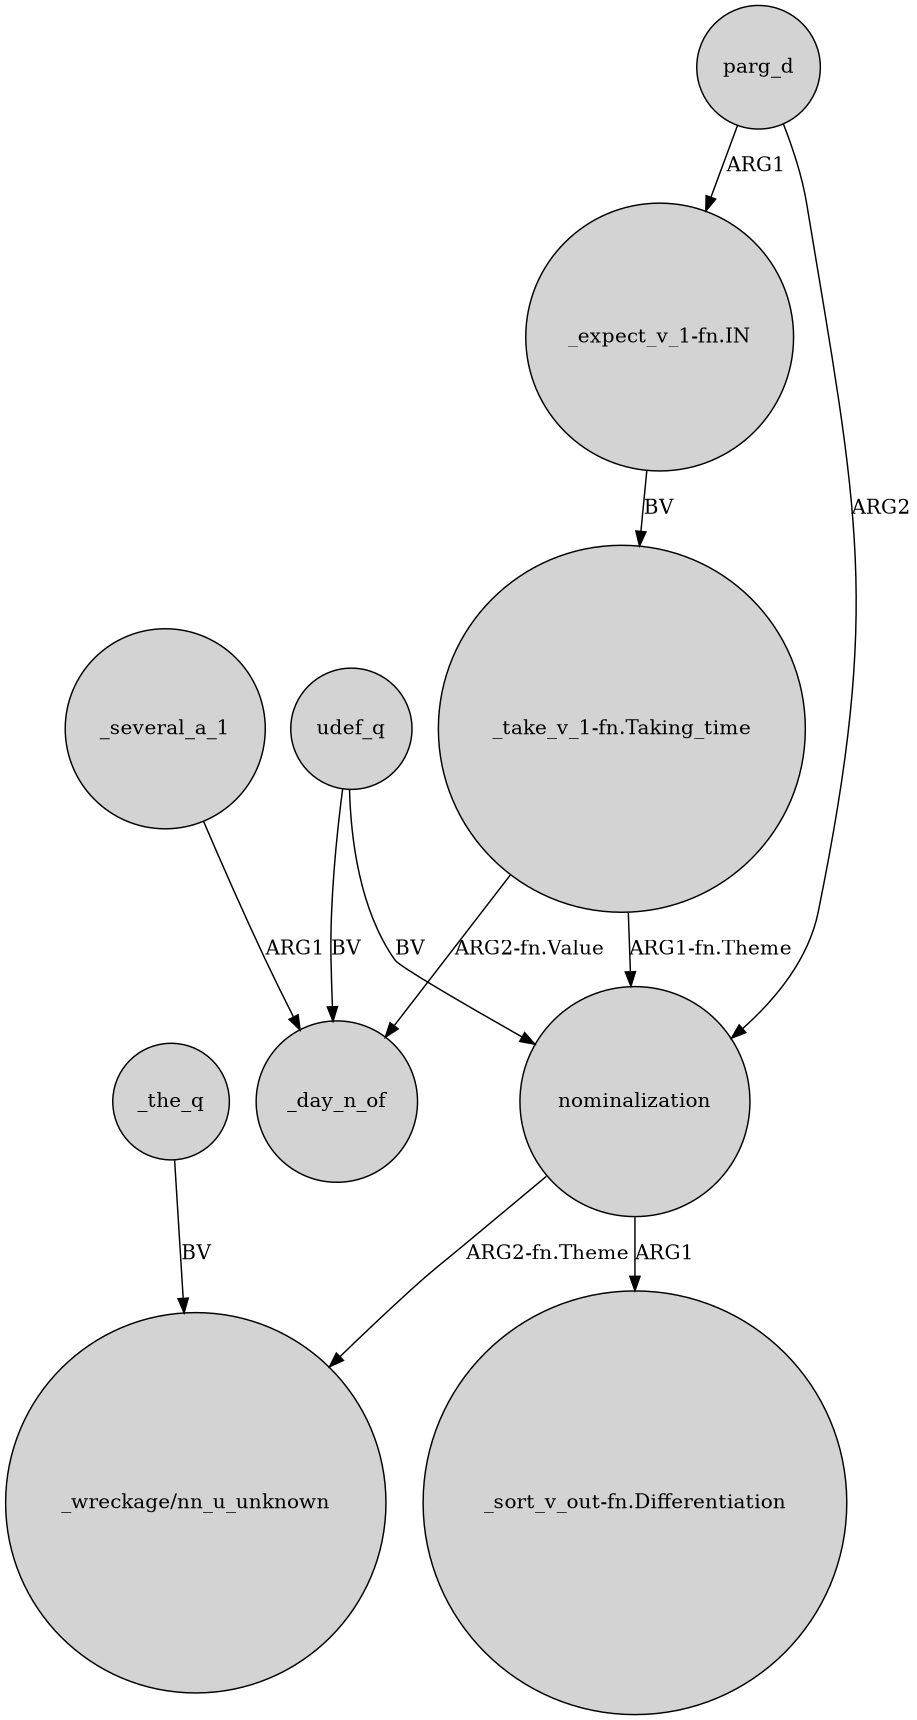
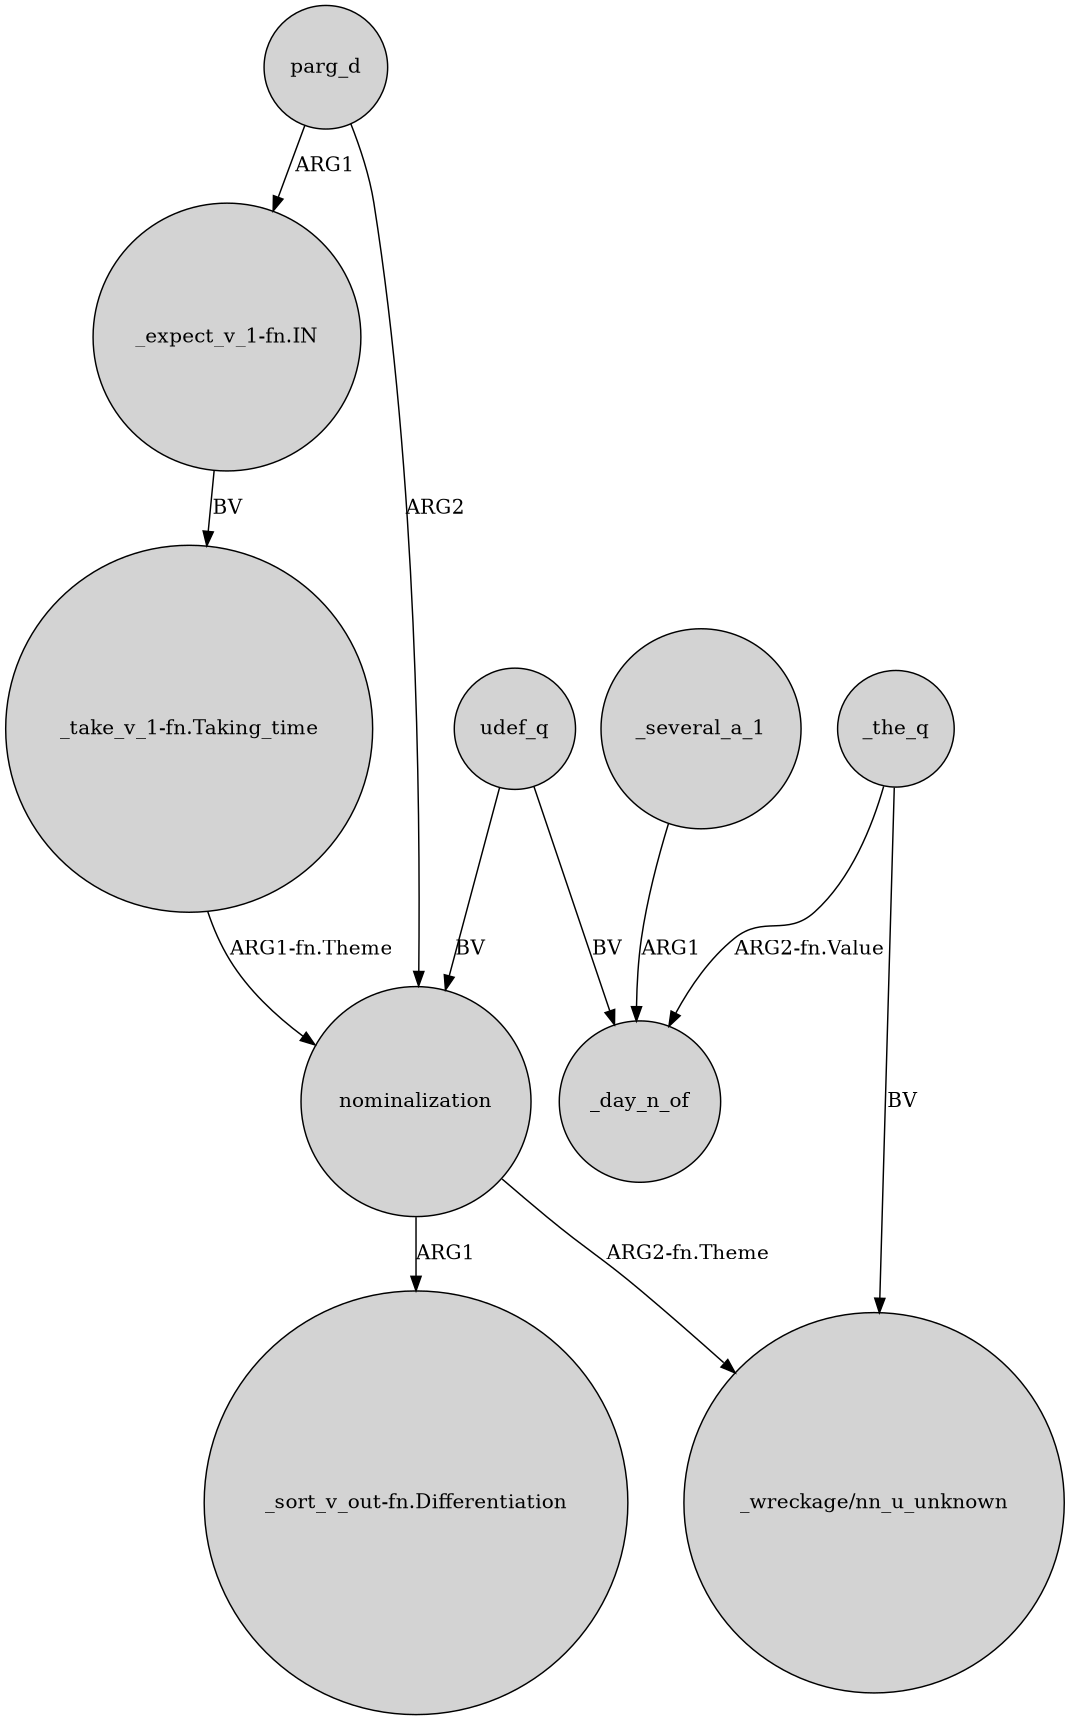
(452, 950) -> (799, 922)
